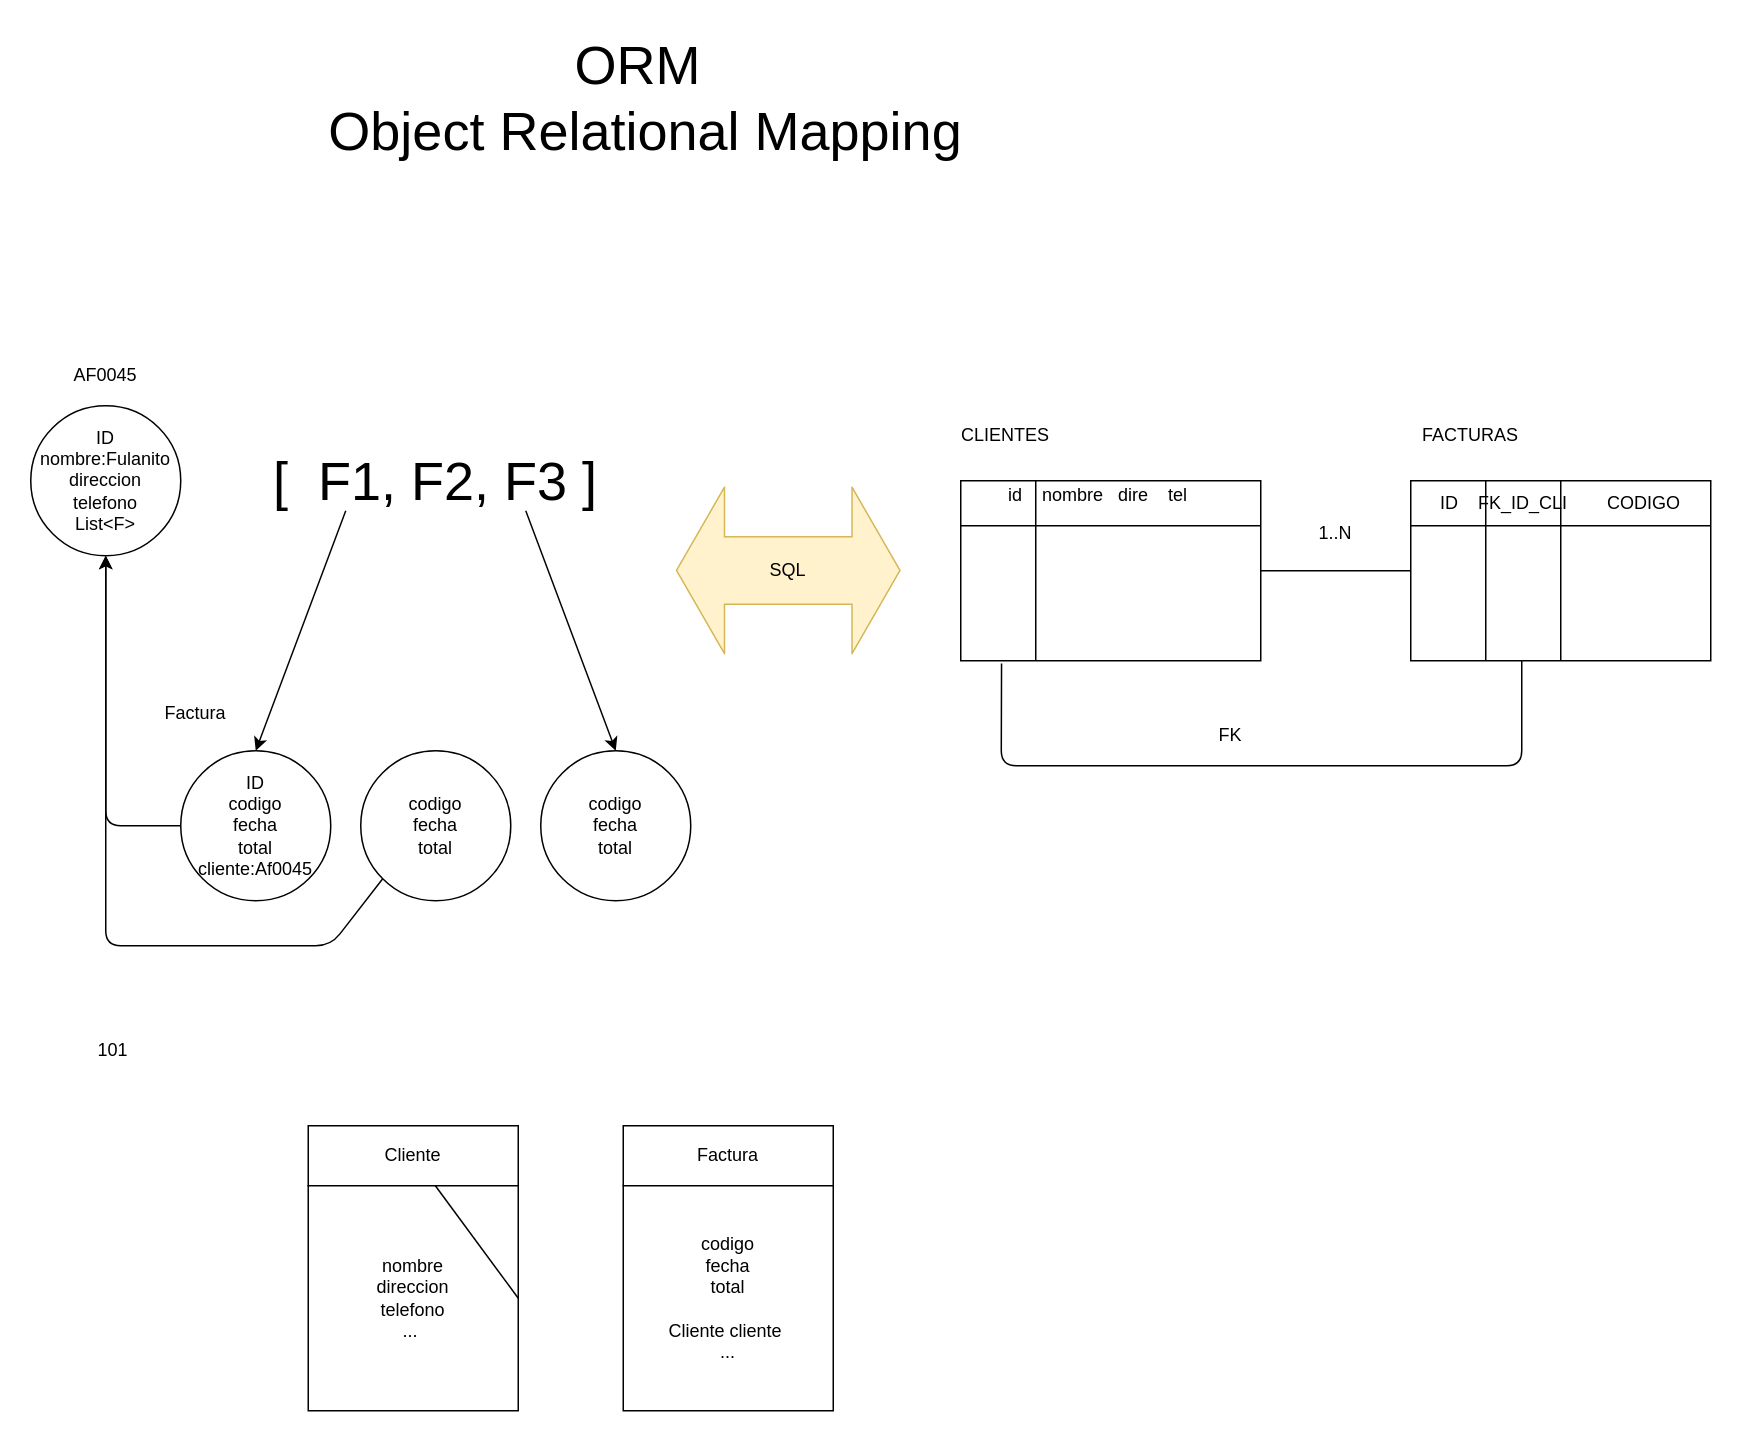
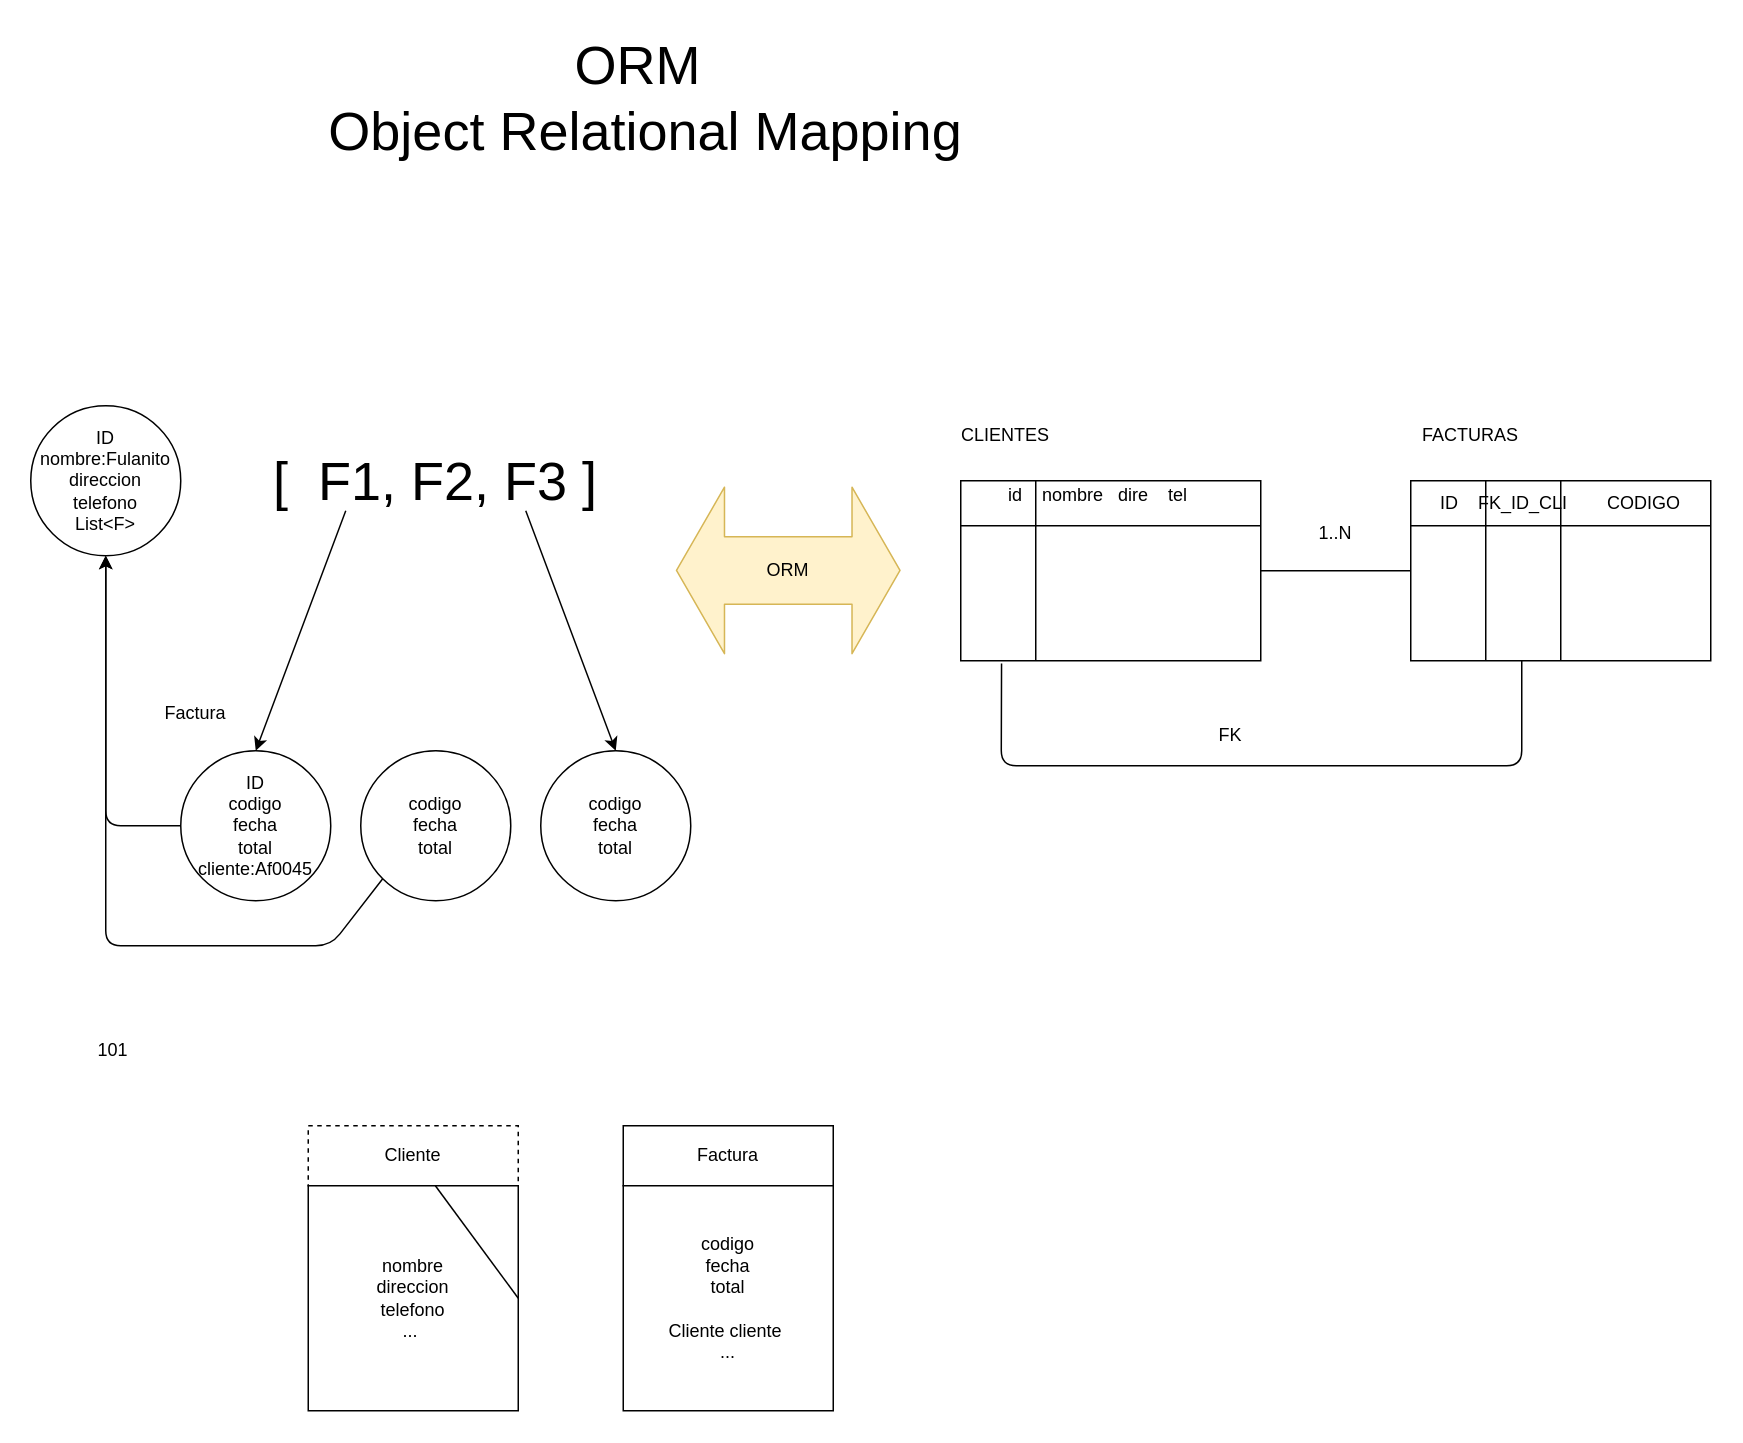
(106, 376) -> none
(788, 571) -> (788, 571)
(413, 1156) -> (413, 1156)
